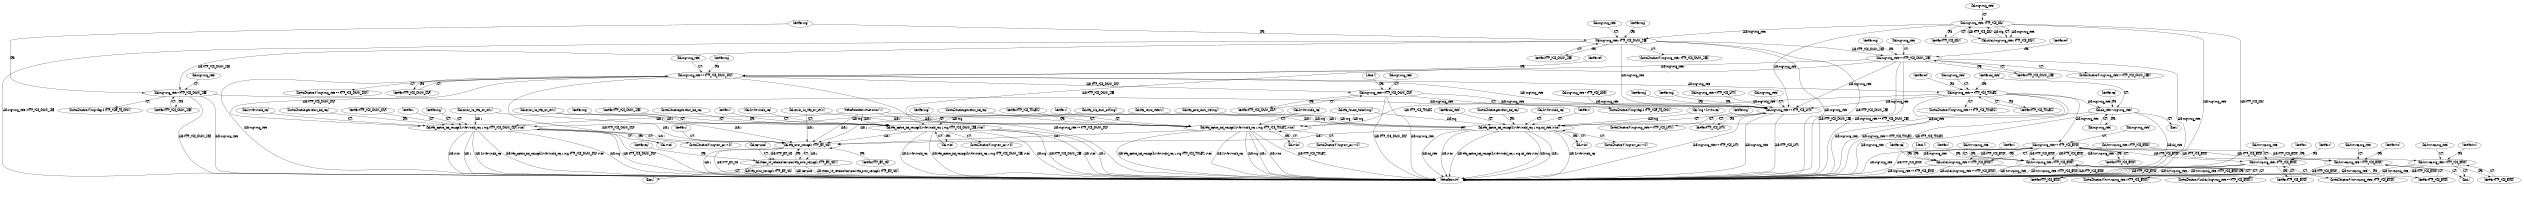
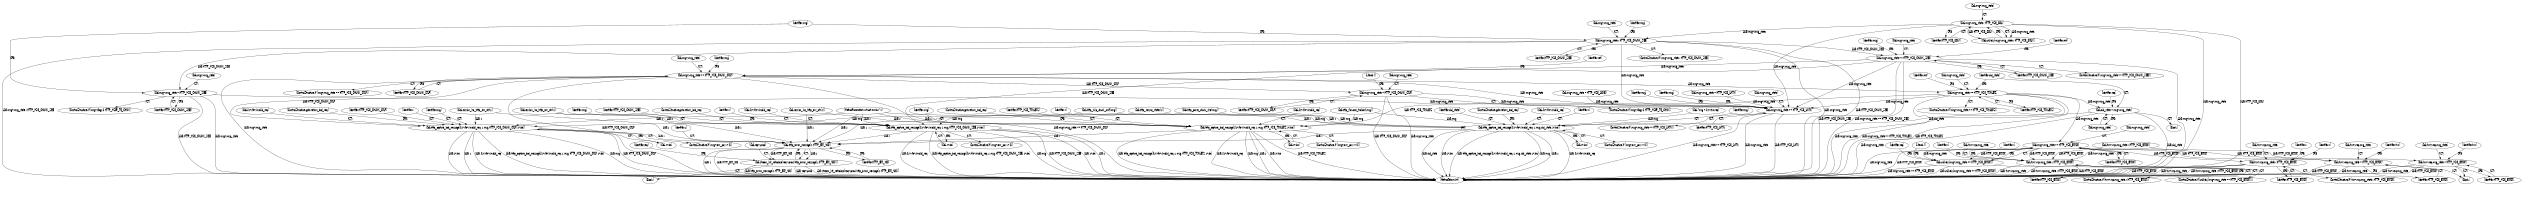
(1999, 32) -> (1999, 32)
(1742, 116) -> none
none -> (841, 154)
